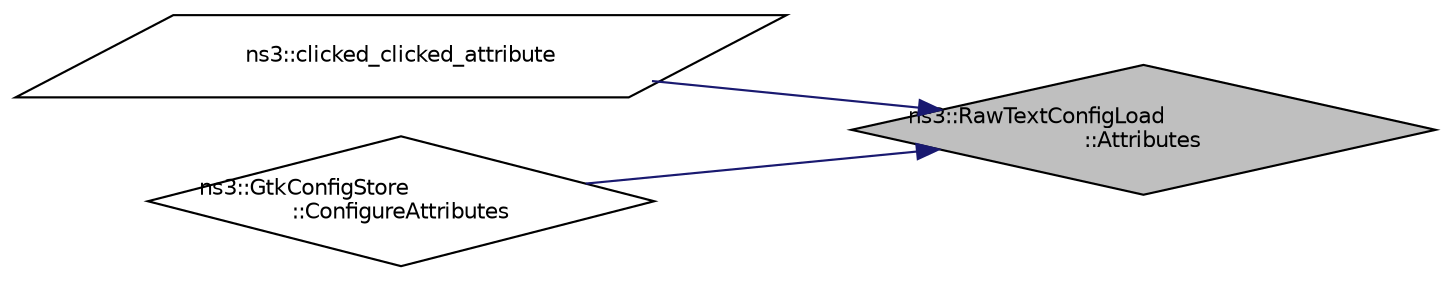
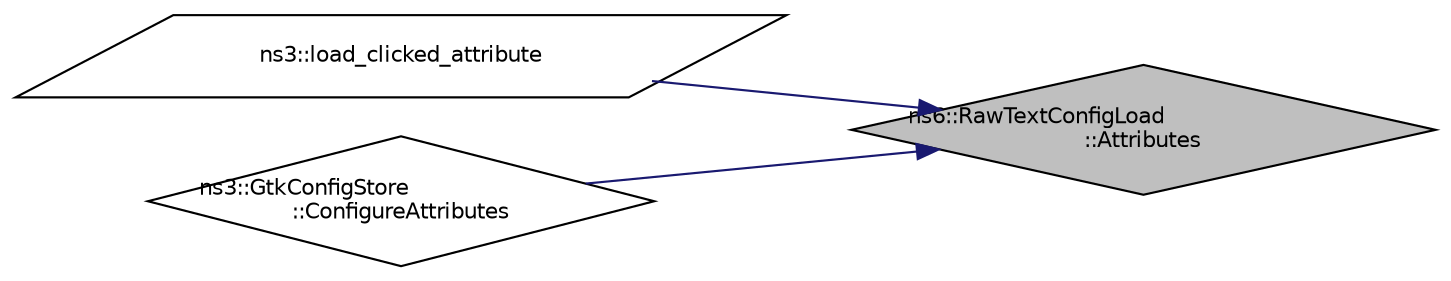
(401, 56) -> (401, 56)
(1143, 130) -> (1143, 130)
